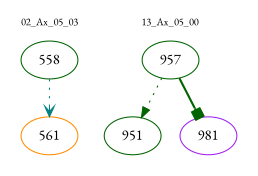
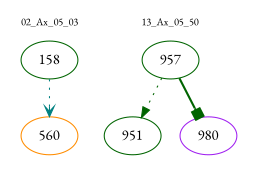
(171, 23) -> (171, 23)
(49, 60) -> (49, 60)
(49, 136) -> (49, 136)
(208, 136) -> (208, 136)
